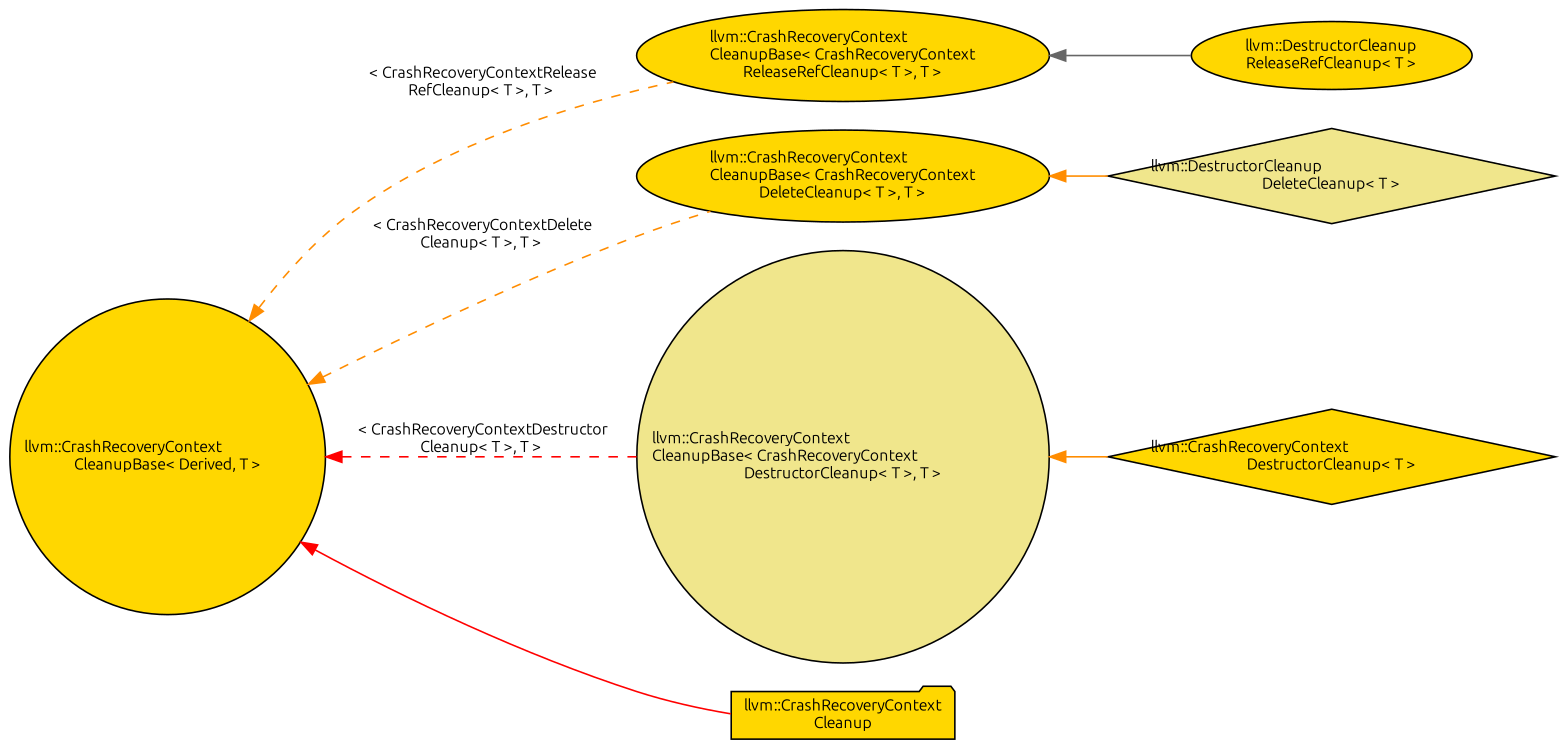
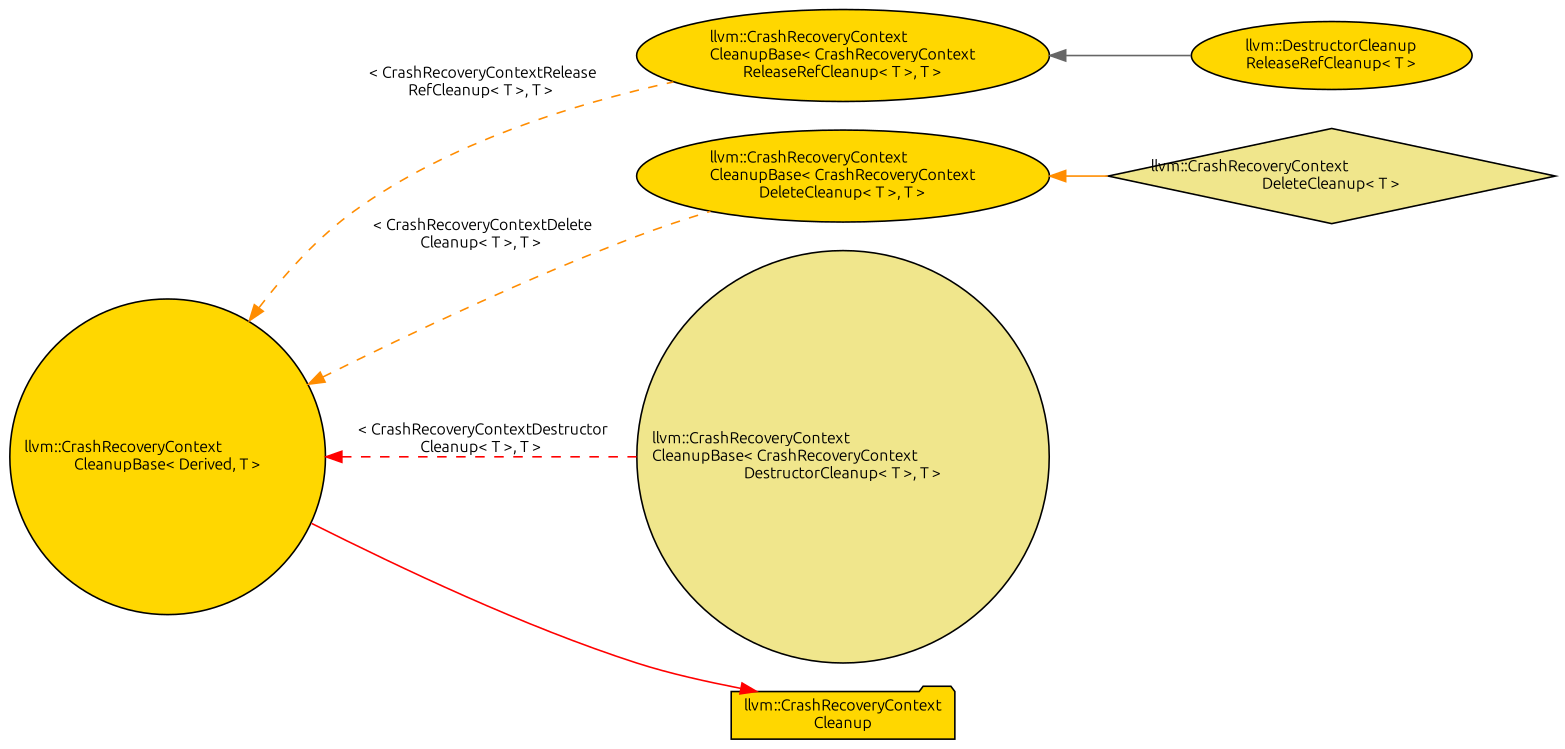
(1332, 176) -> (1332, 176)
(1332, 457) -> none
(517, 647) -> (521, 620)
